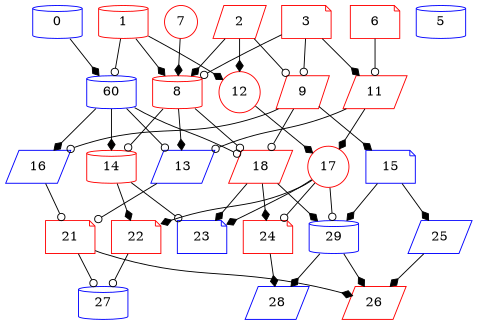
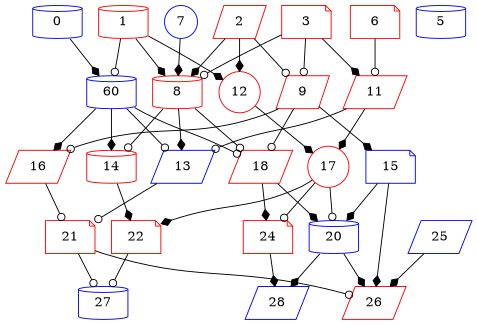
(181, 22) -> (181, 22)
(38, 167) -> (38, 167)
(412, 197) -> (383, 229)
(202, 237) -> none
(334, 237) -> (334, 237)
(220, 274) -> (220, 274)
